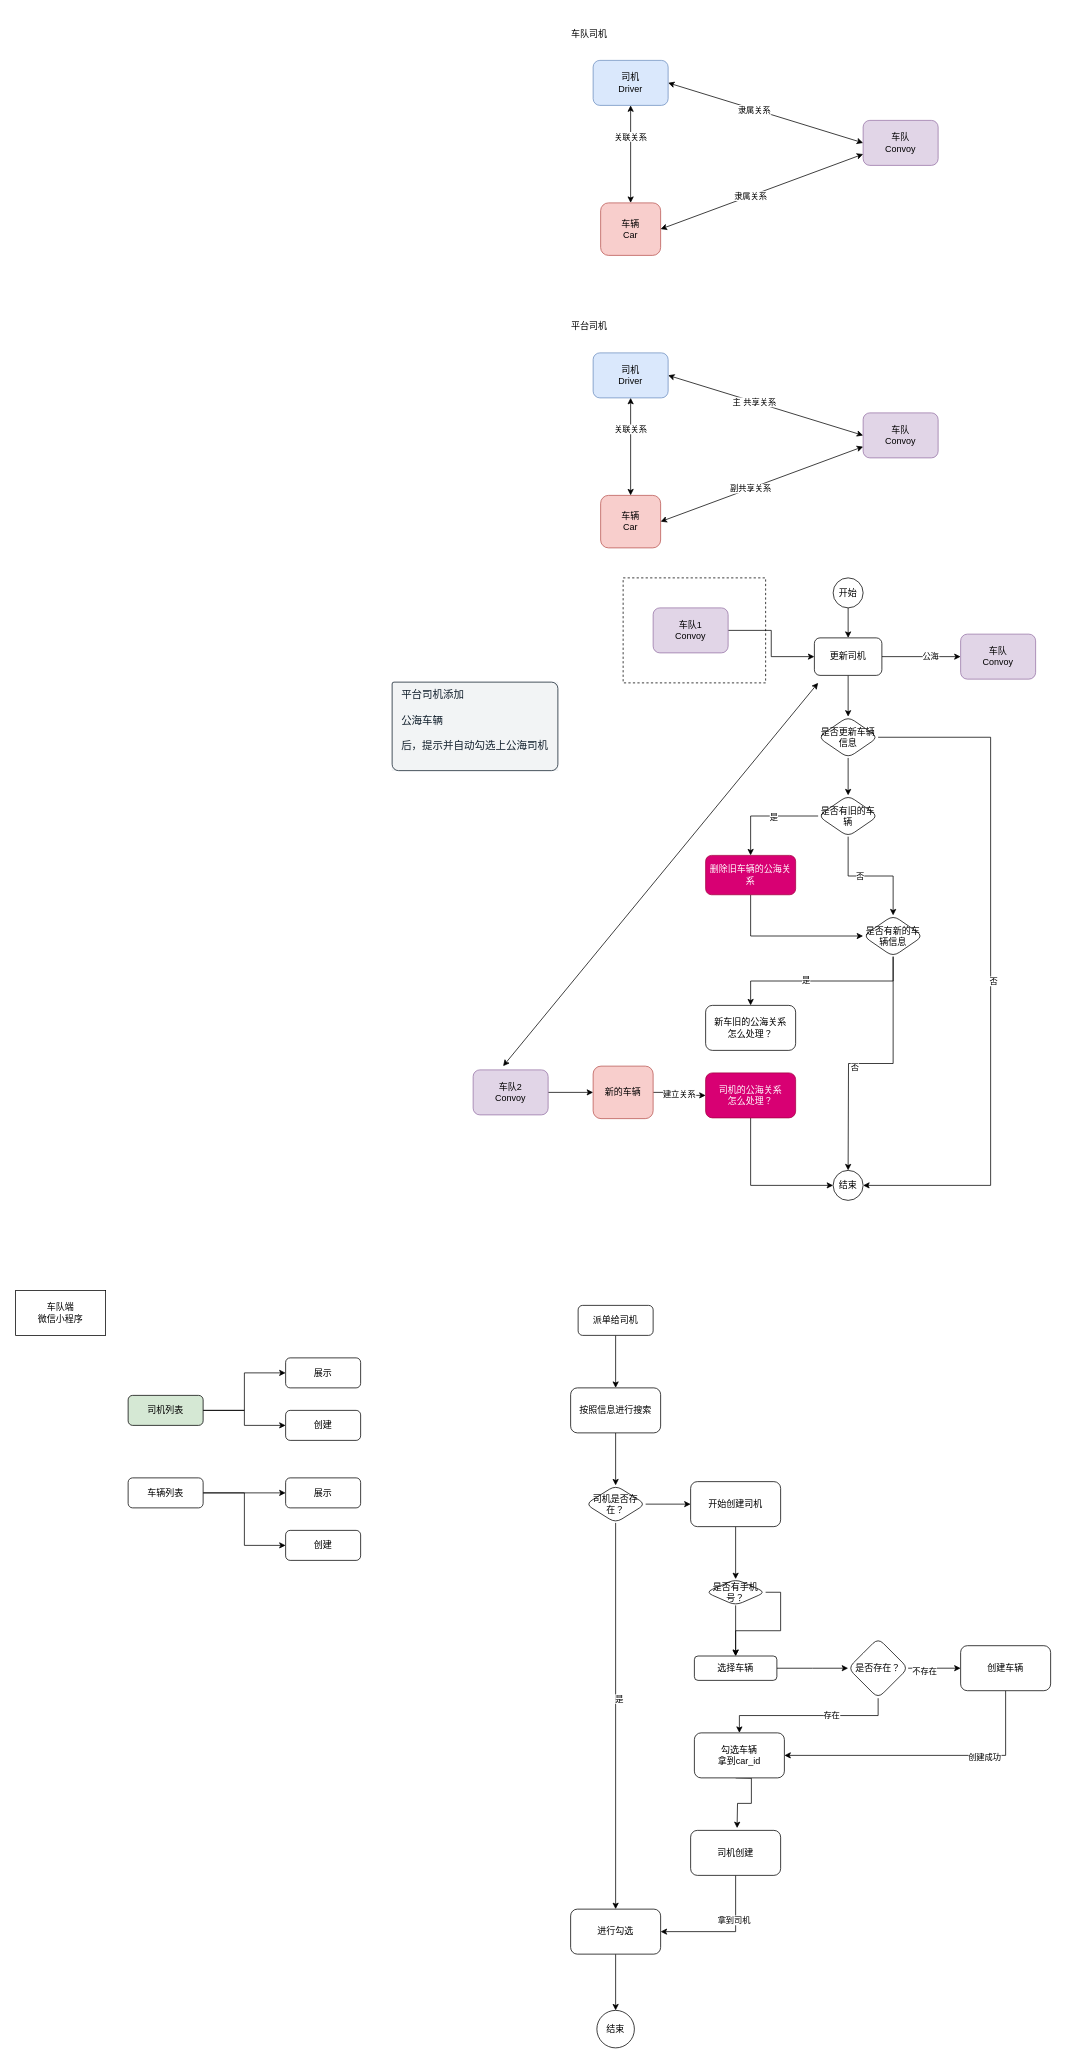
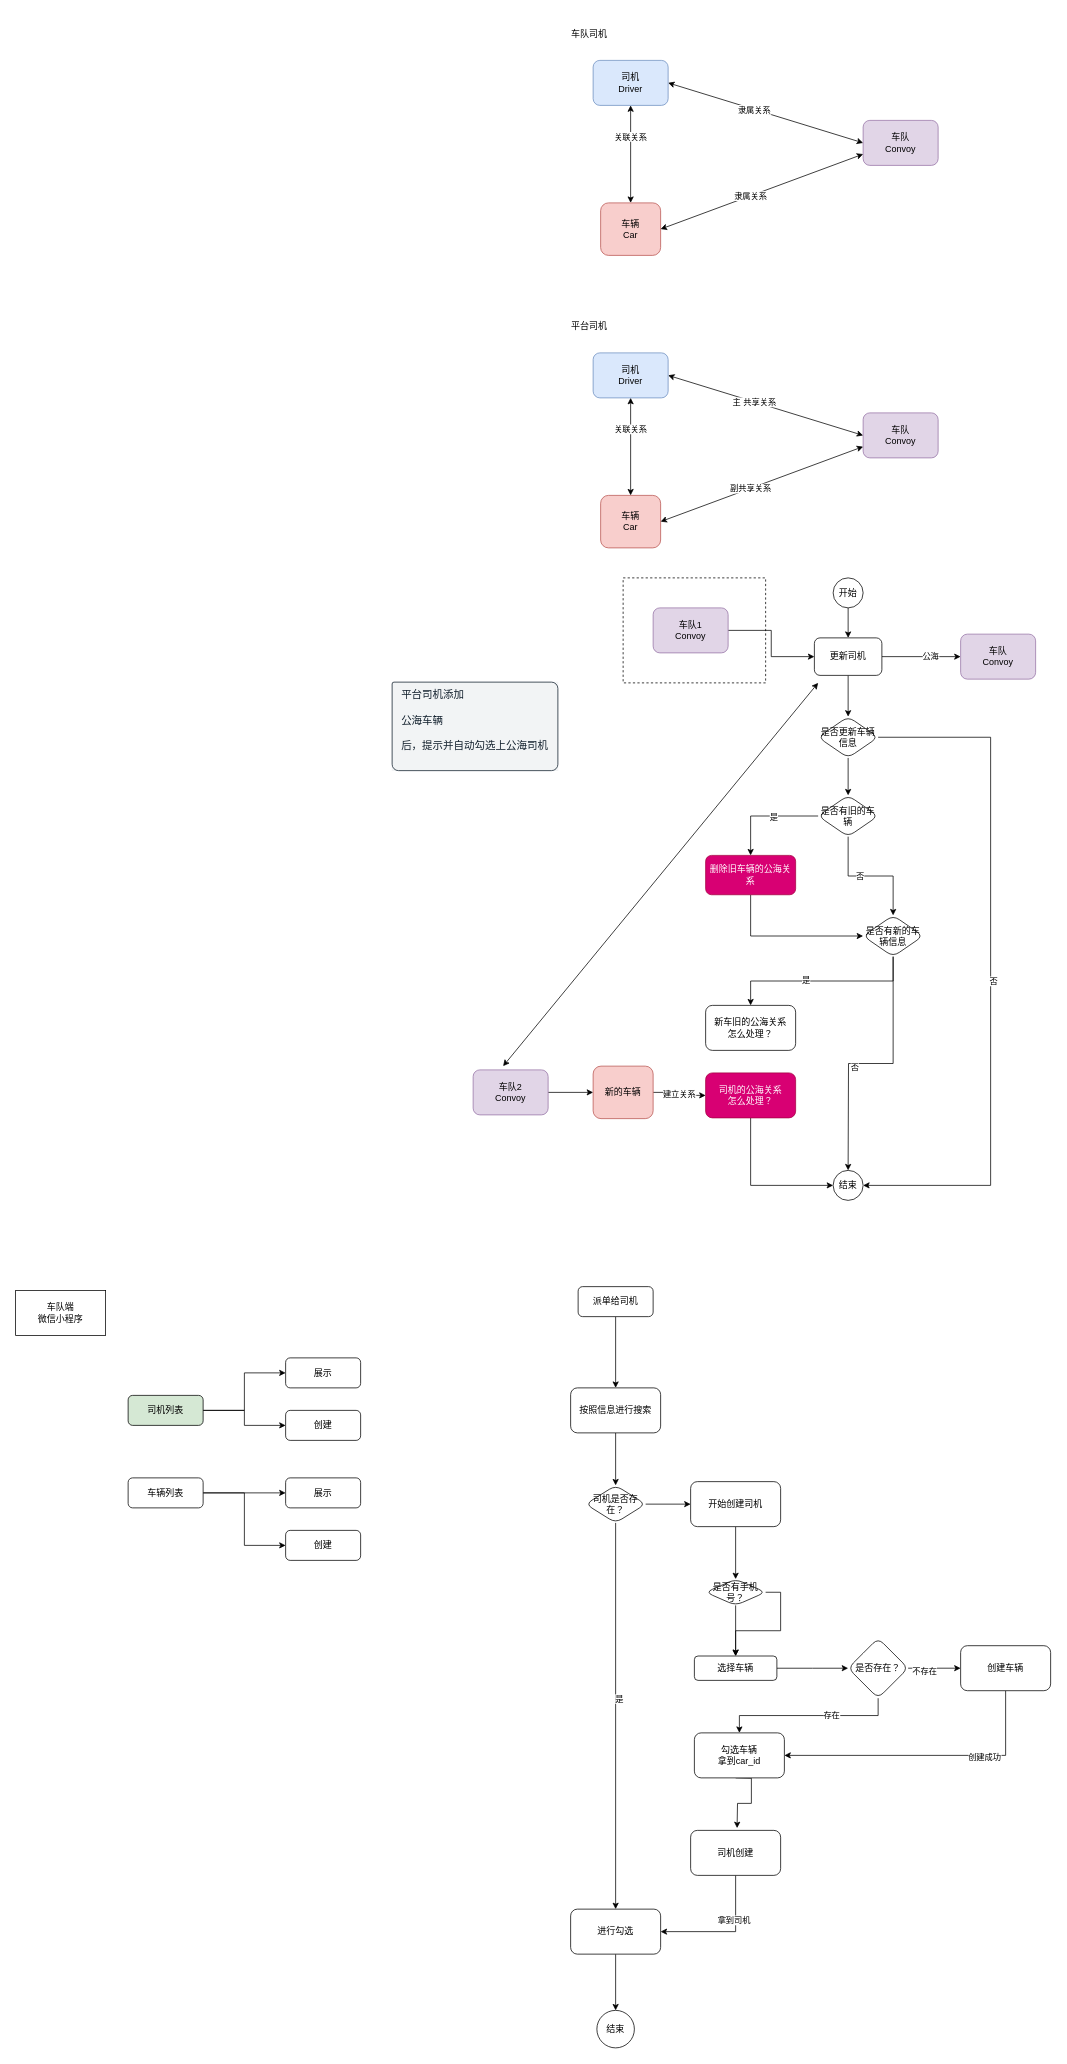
(615, 1320) -> (615, 1302)
